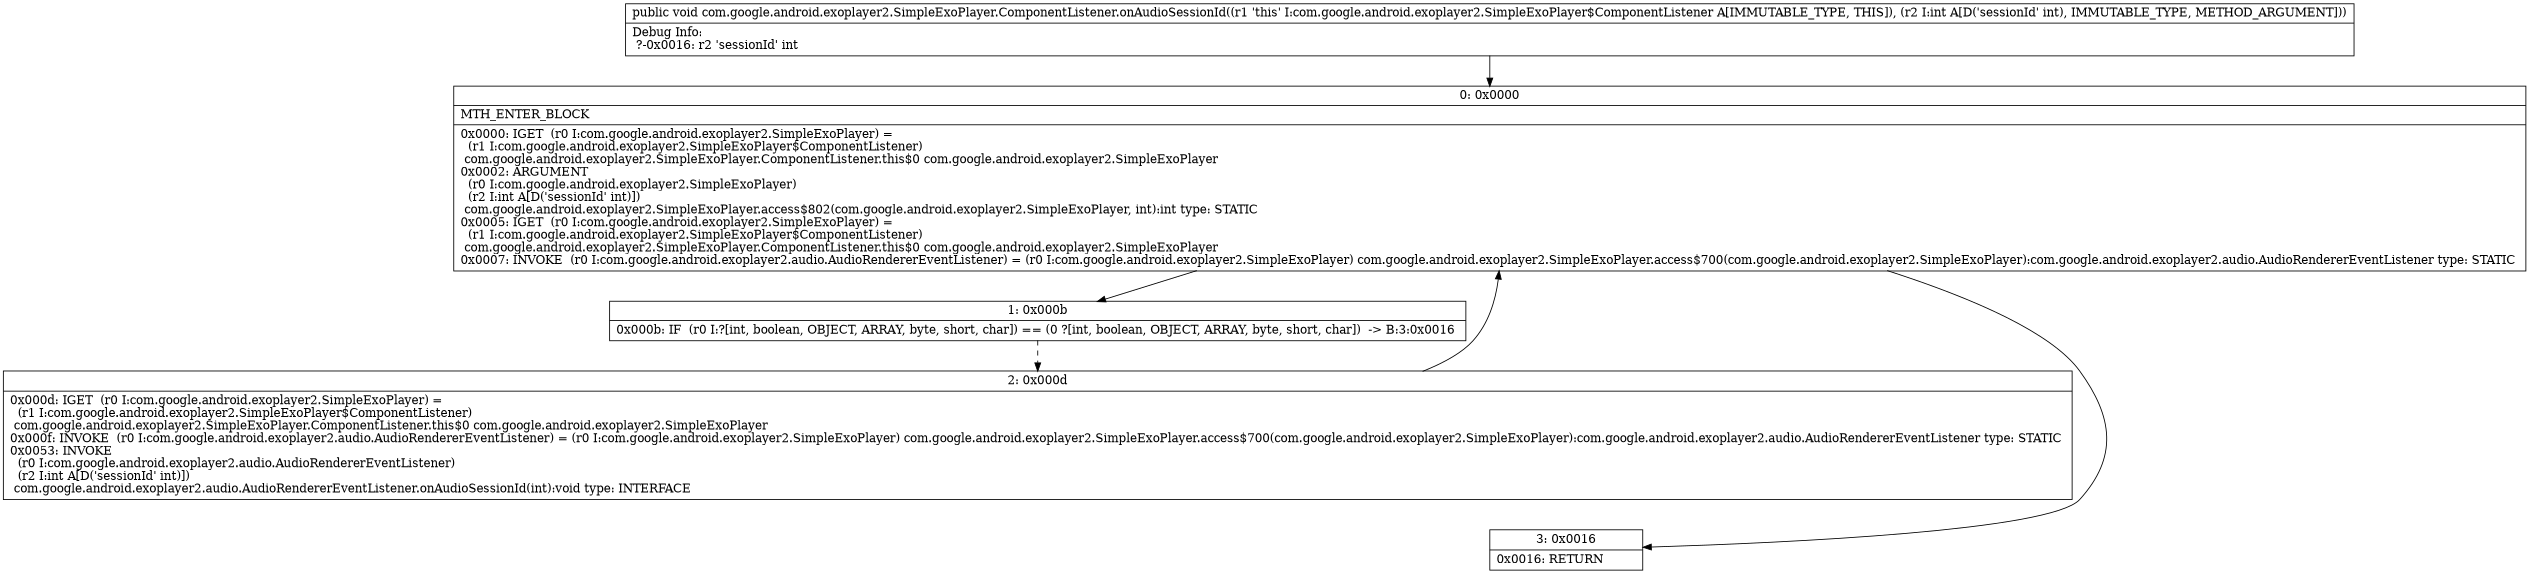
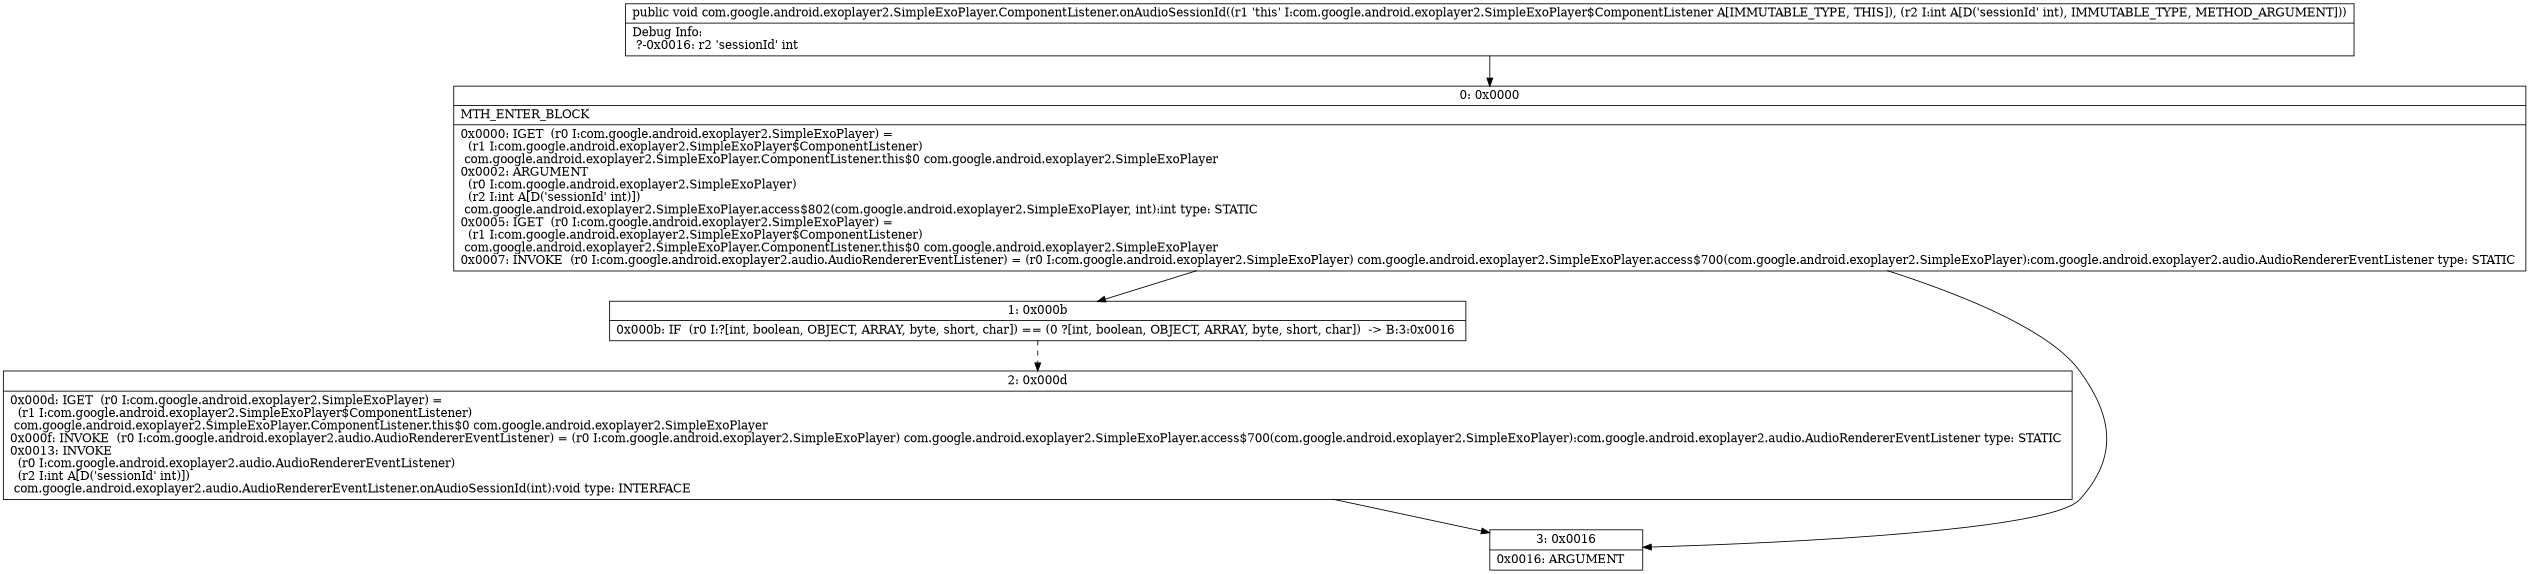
(1476, 338) -> (1407, 515)
(65, 451) -> (65, 451)
(1556, 560) -> (1566, 560)
